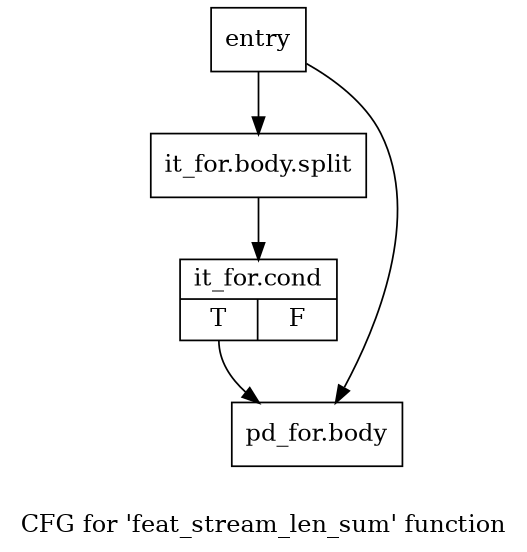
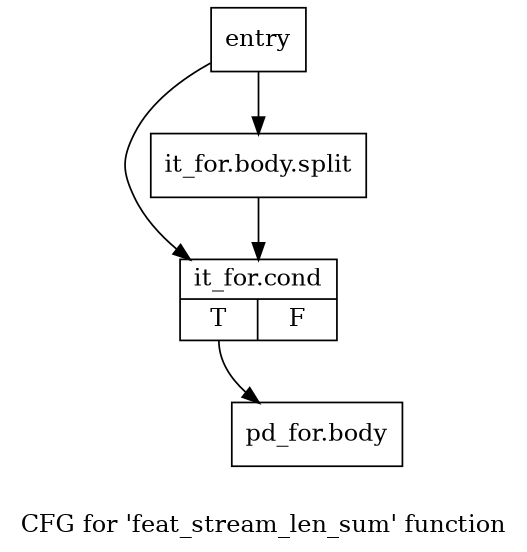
(397, 212) -> (129, 147)
